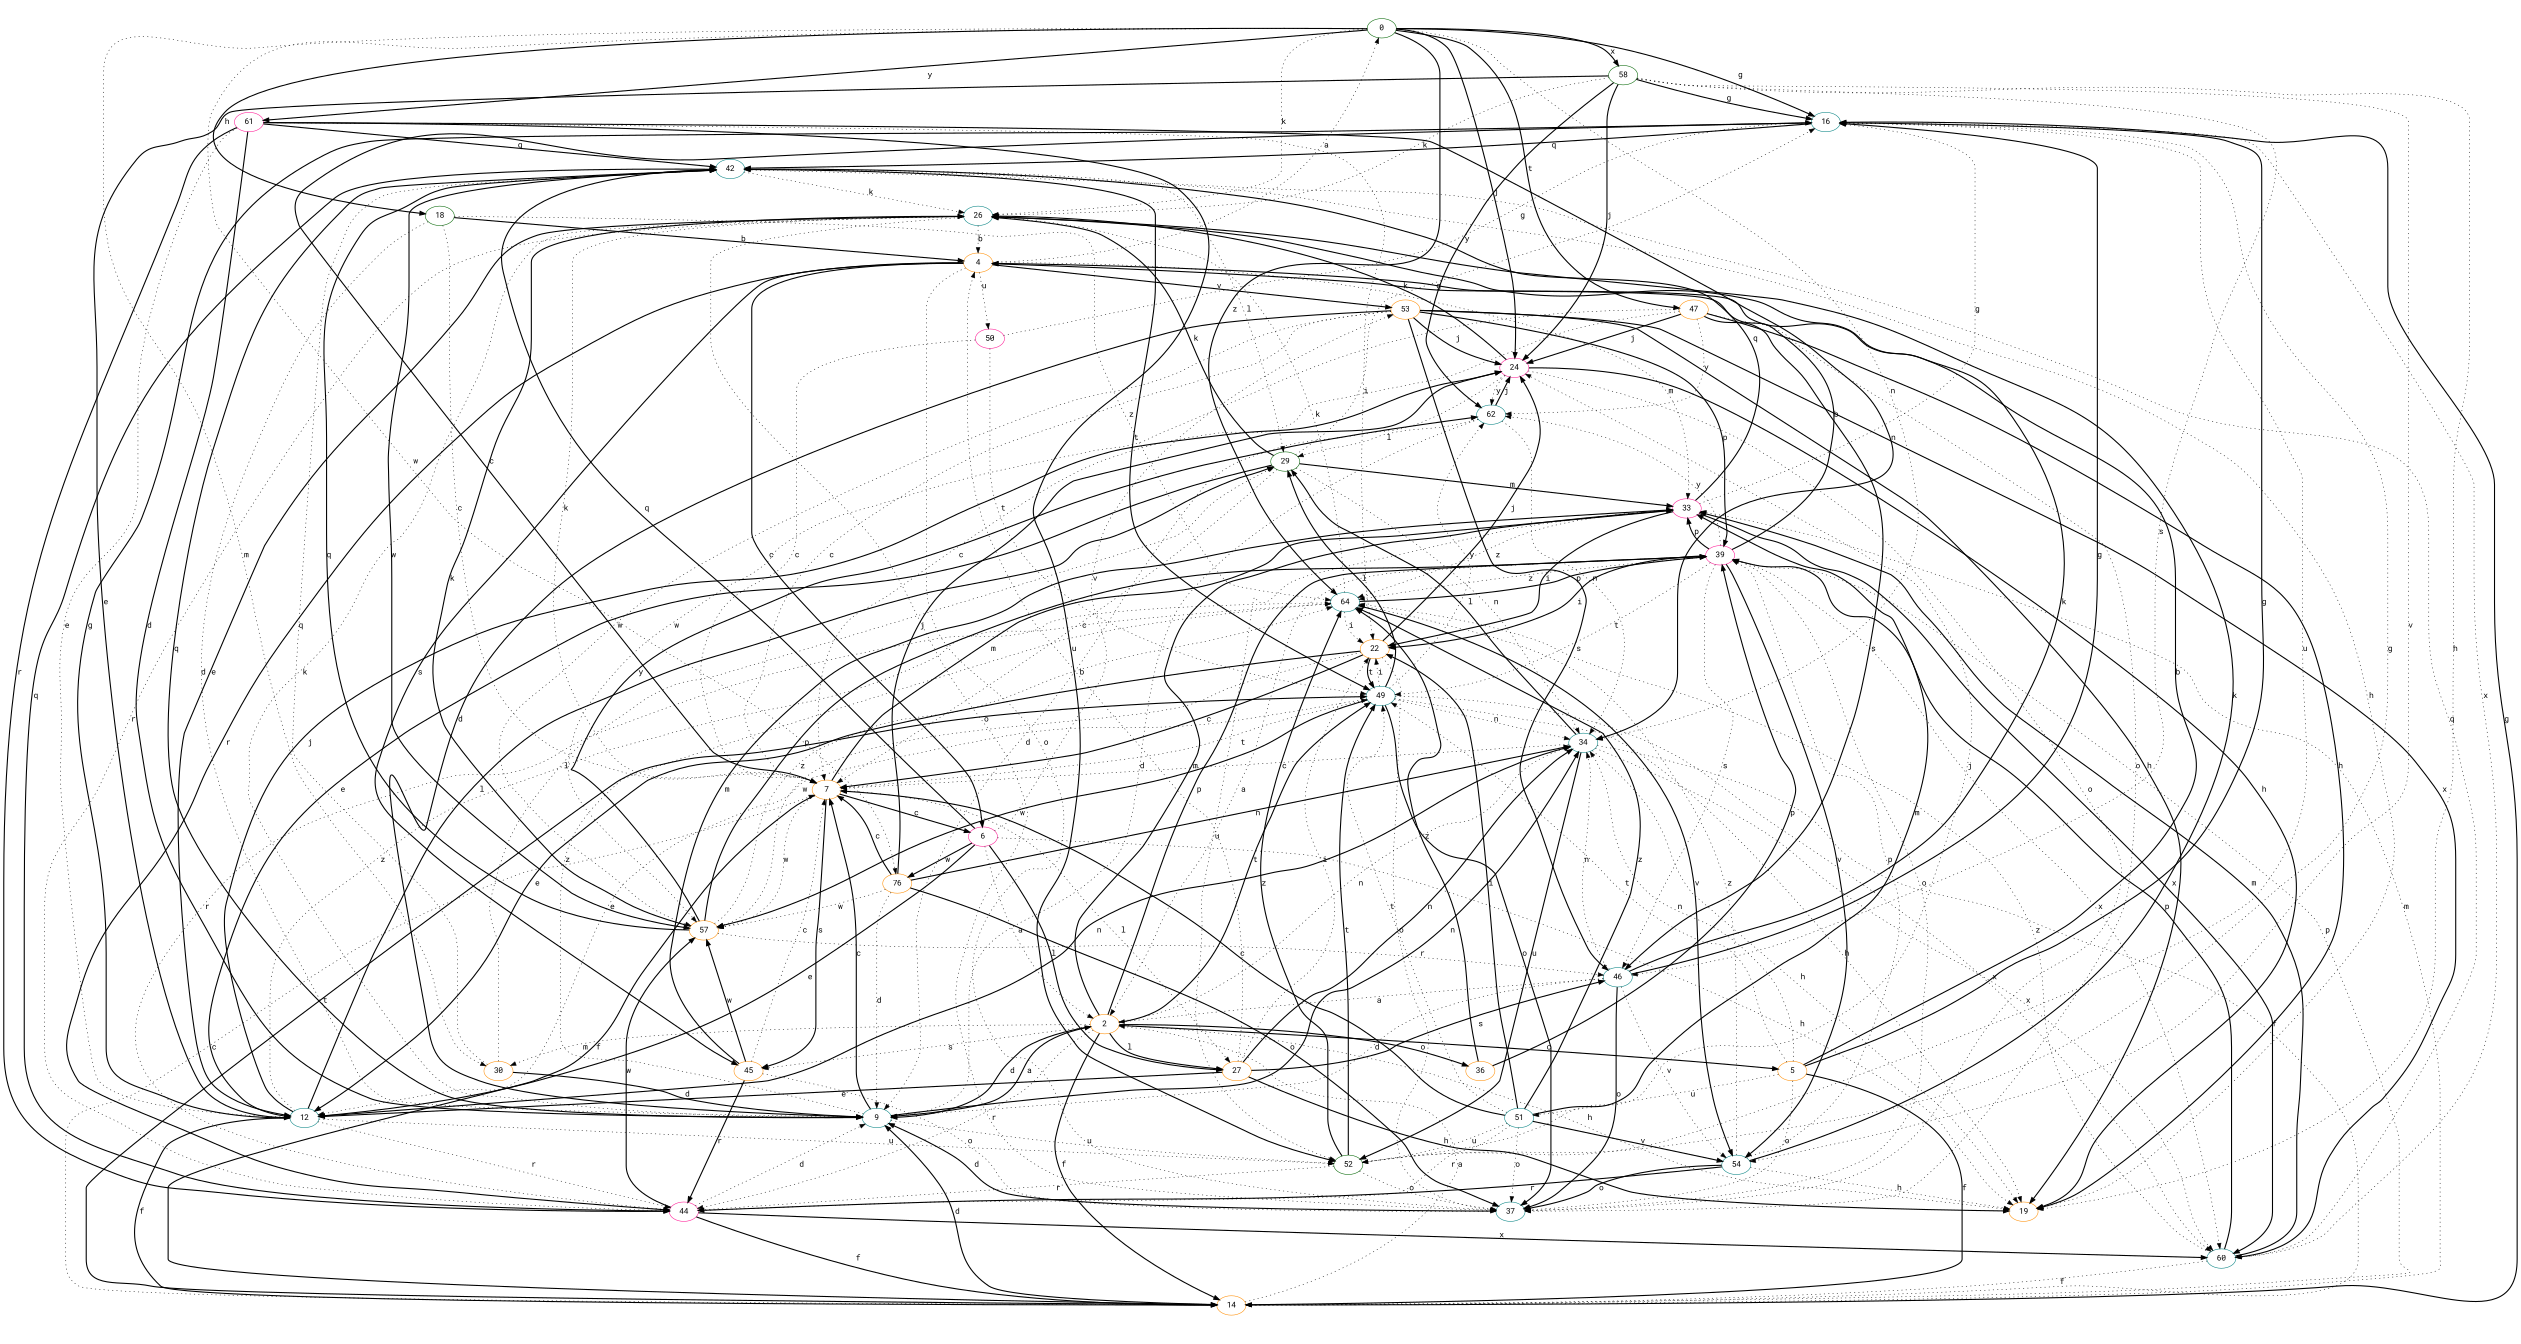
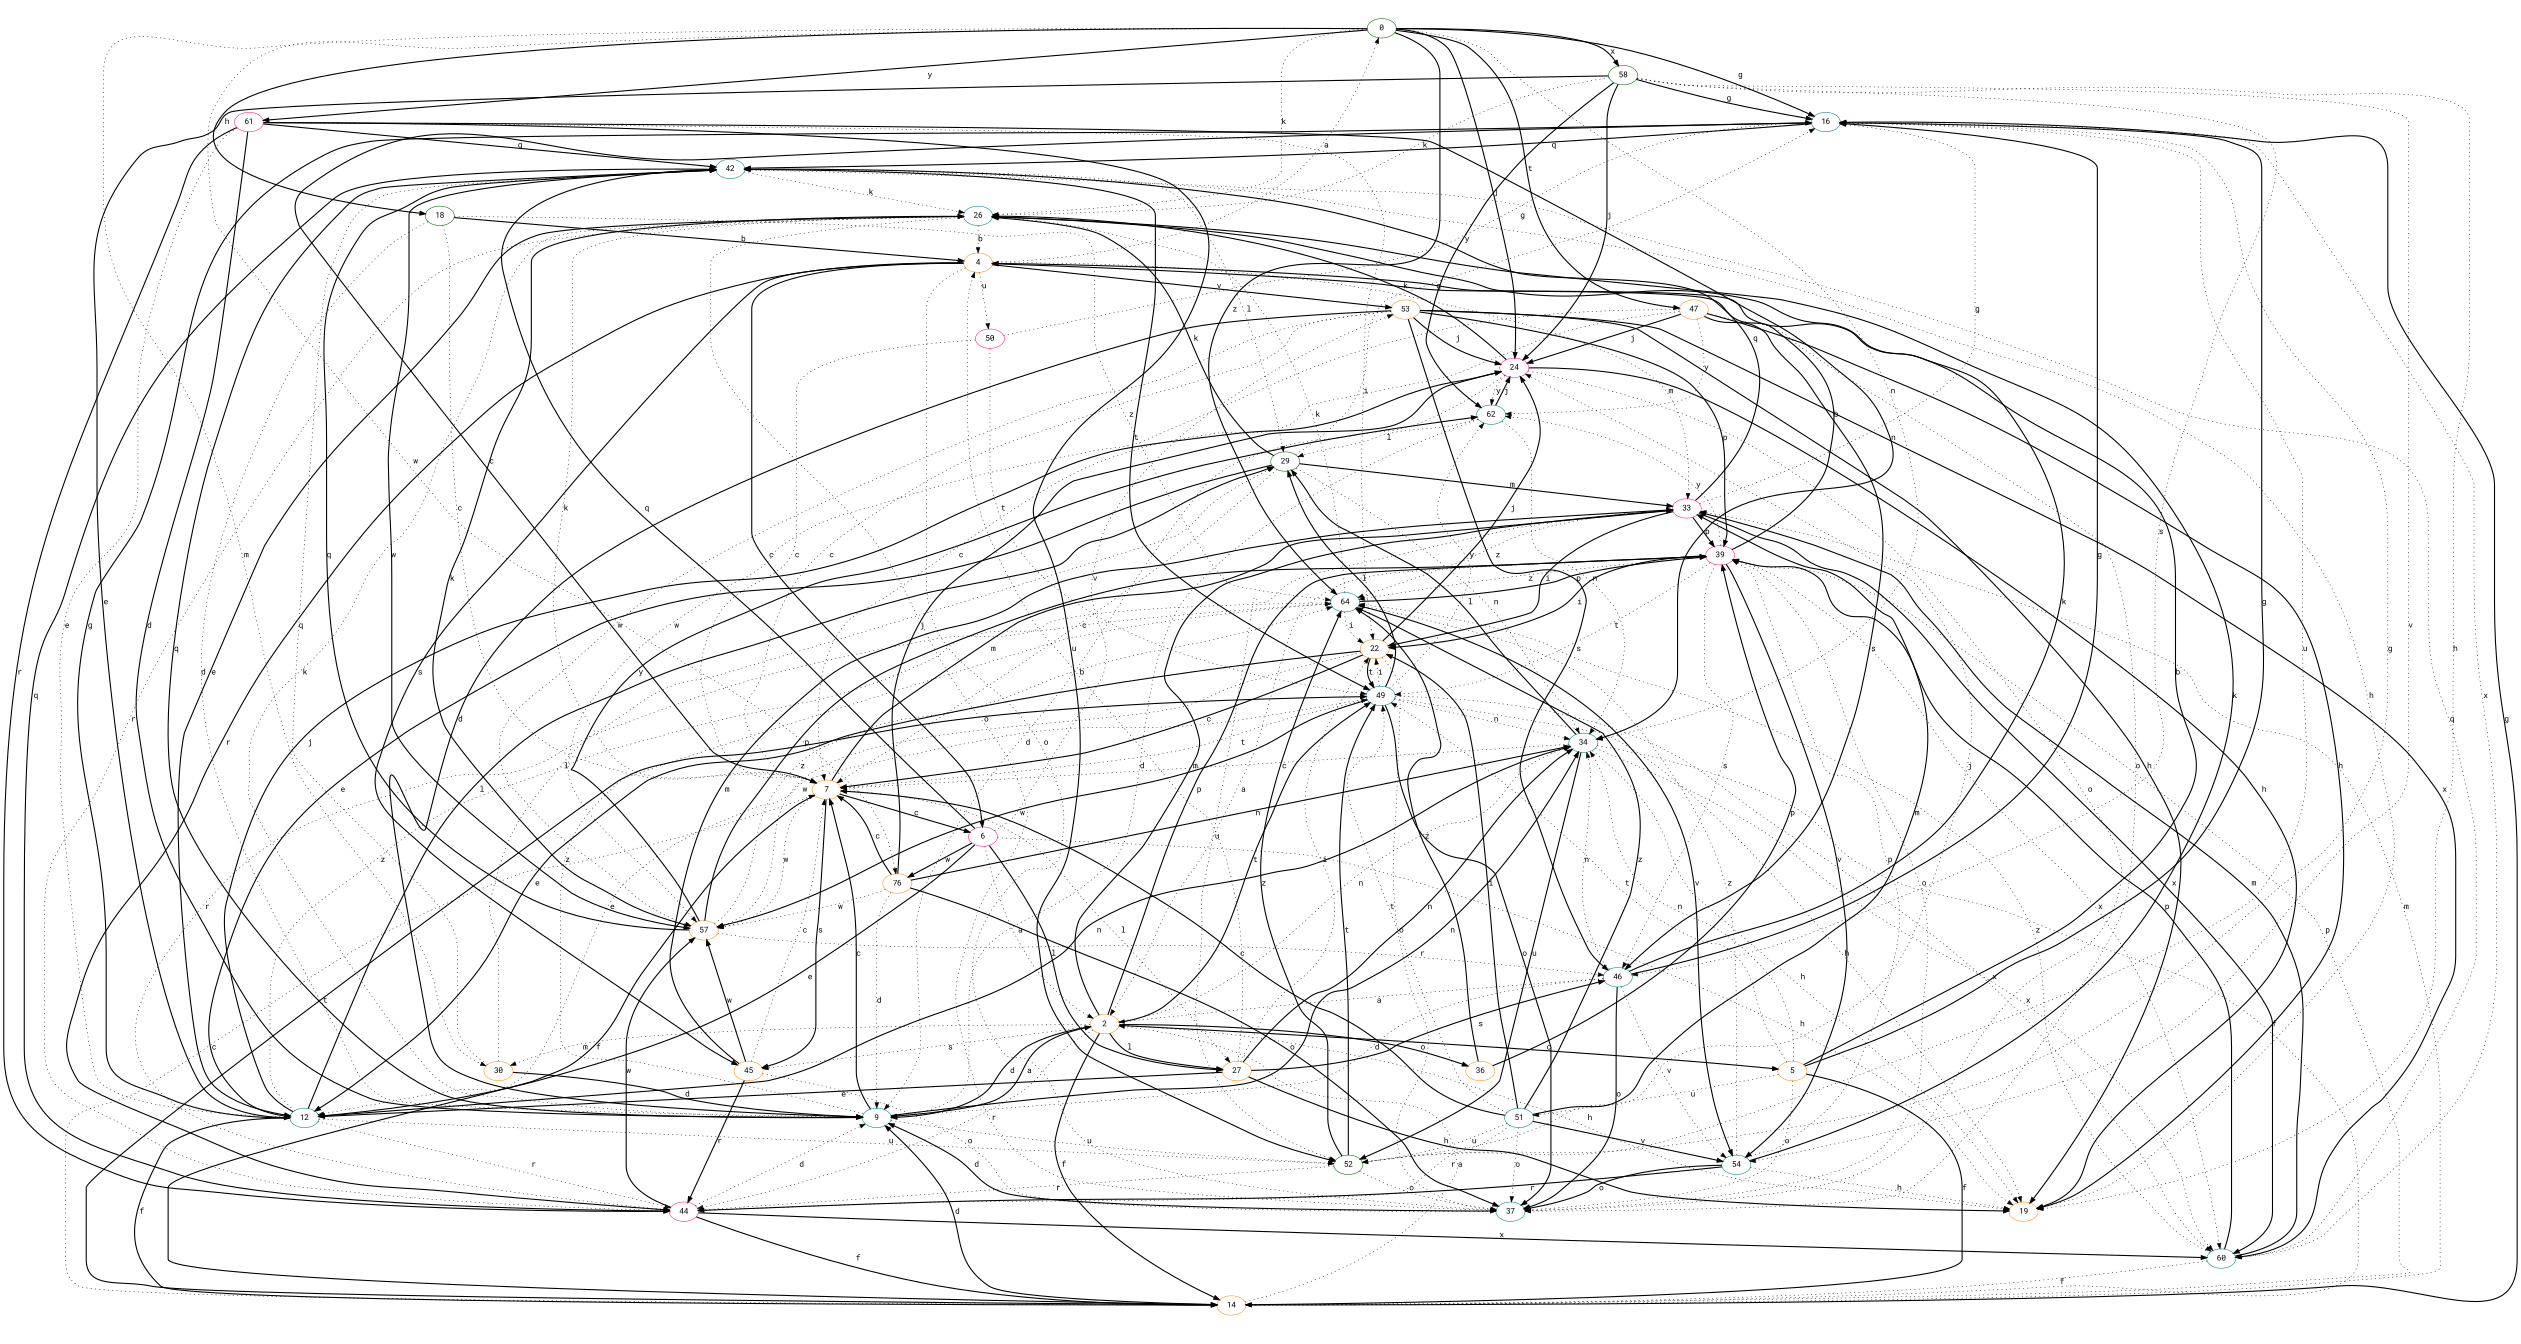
(1695, 536) -> (1701, 529)
